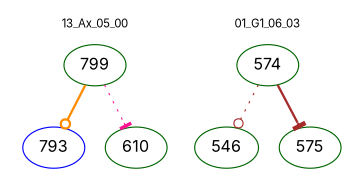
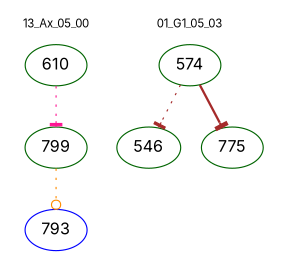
(268, 25) -> (190, 25)
(77, 102) -> (56, 184)
(249, 102) -> (171, 104)
(114, 104) -> (56, 104)
(310, 148) -> (232, 148)
